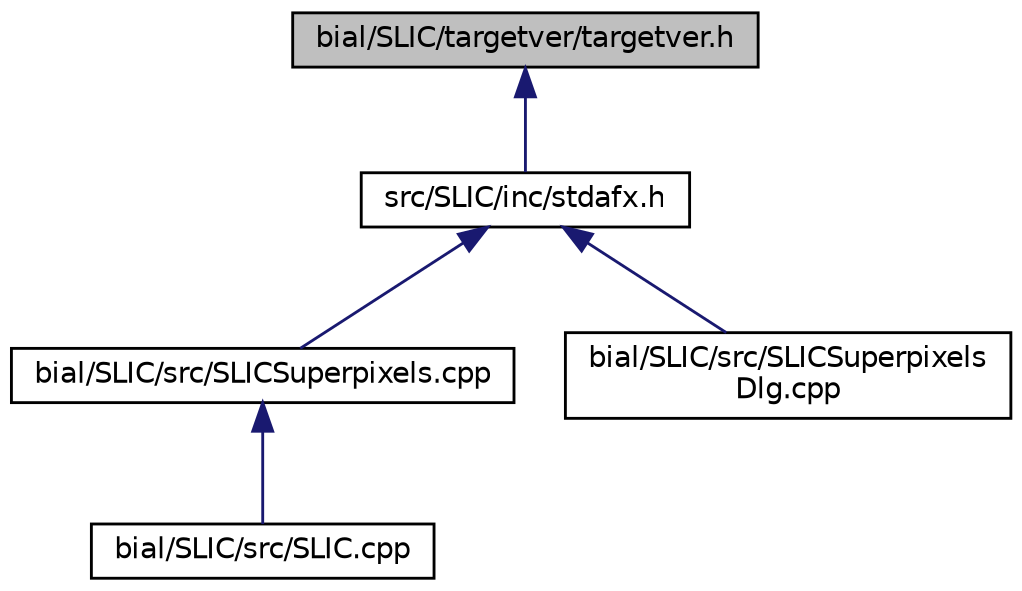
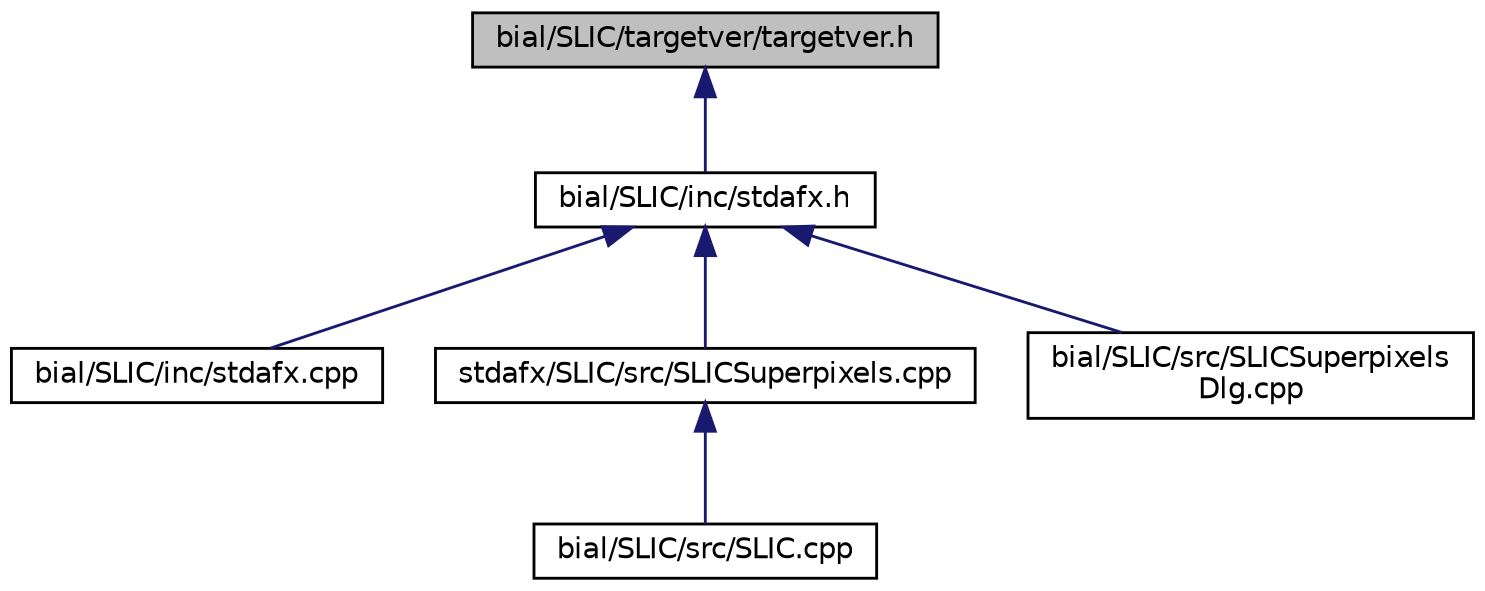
(525, 200) -> (705, 200)
none -> (197, 376)
(263, 376) -> (705, 376)
